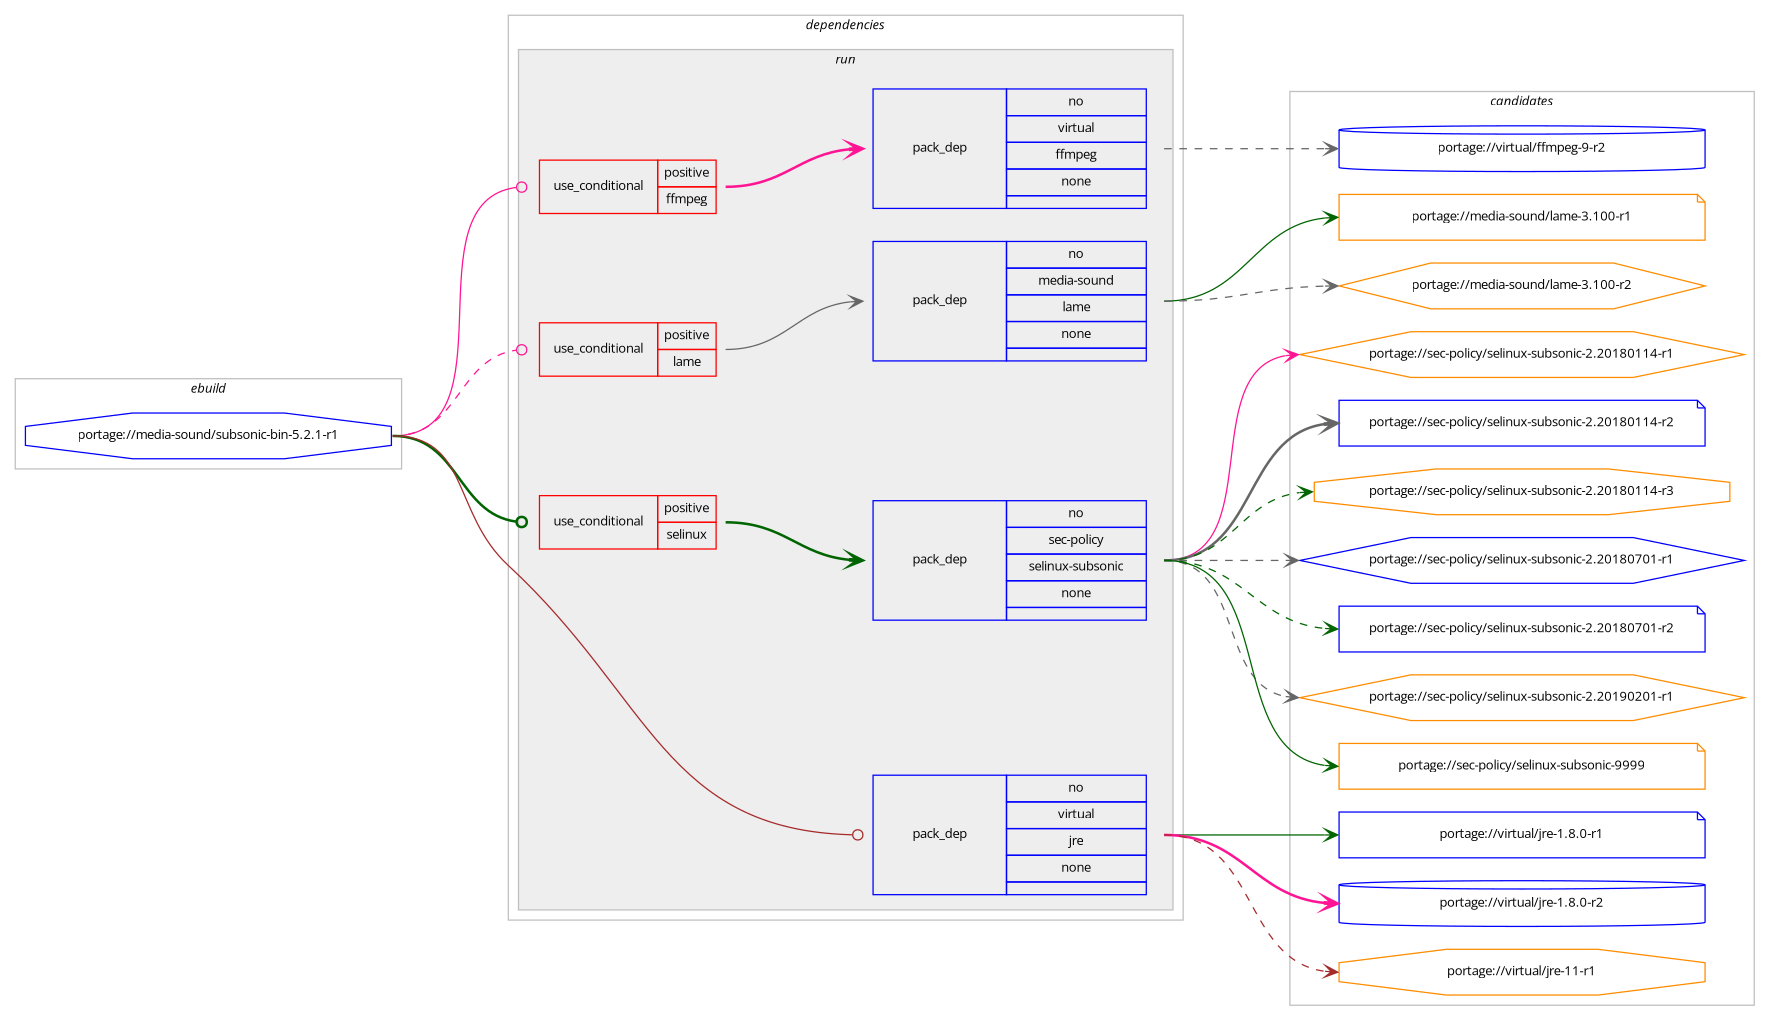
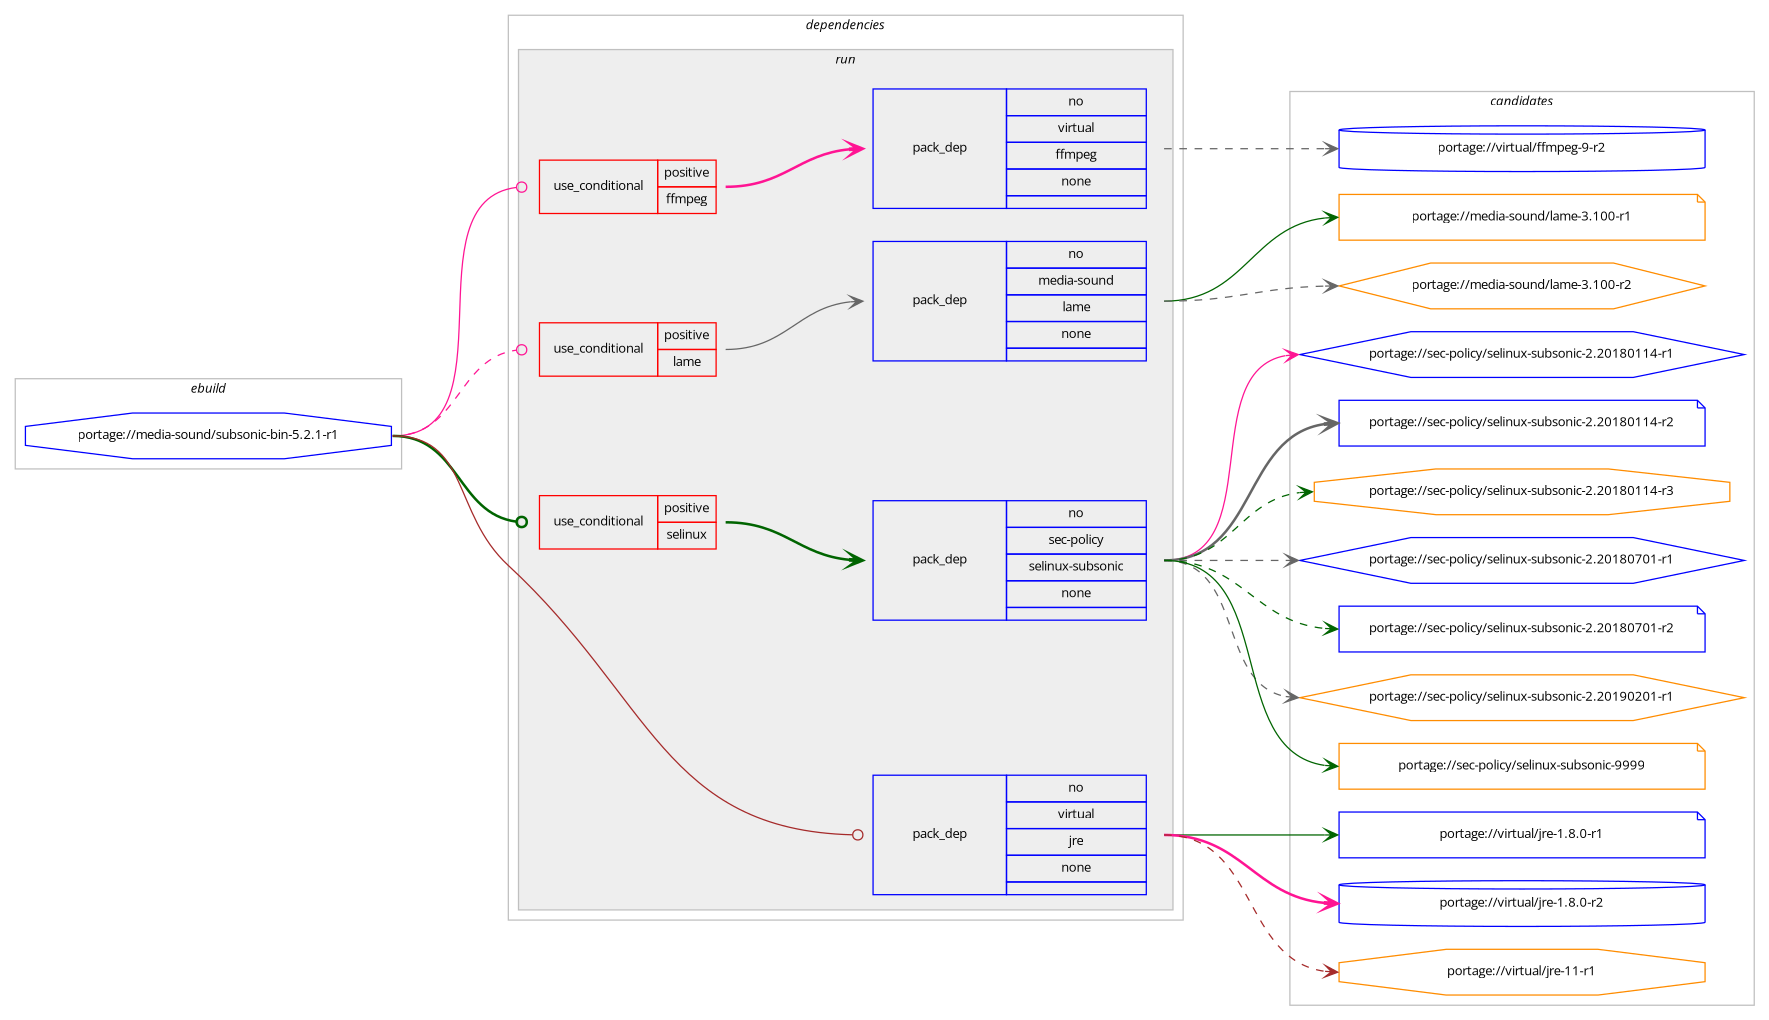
(1522, 355) -> (1522, 355)
